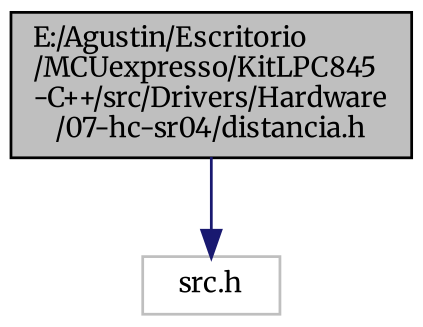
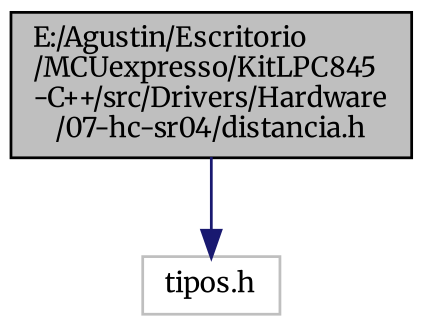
(211, 285) -> (211, 285)
